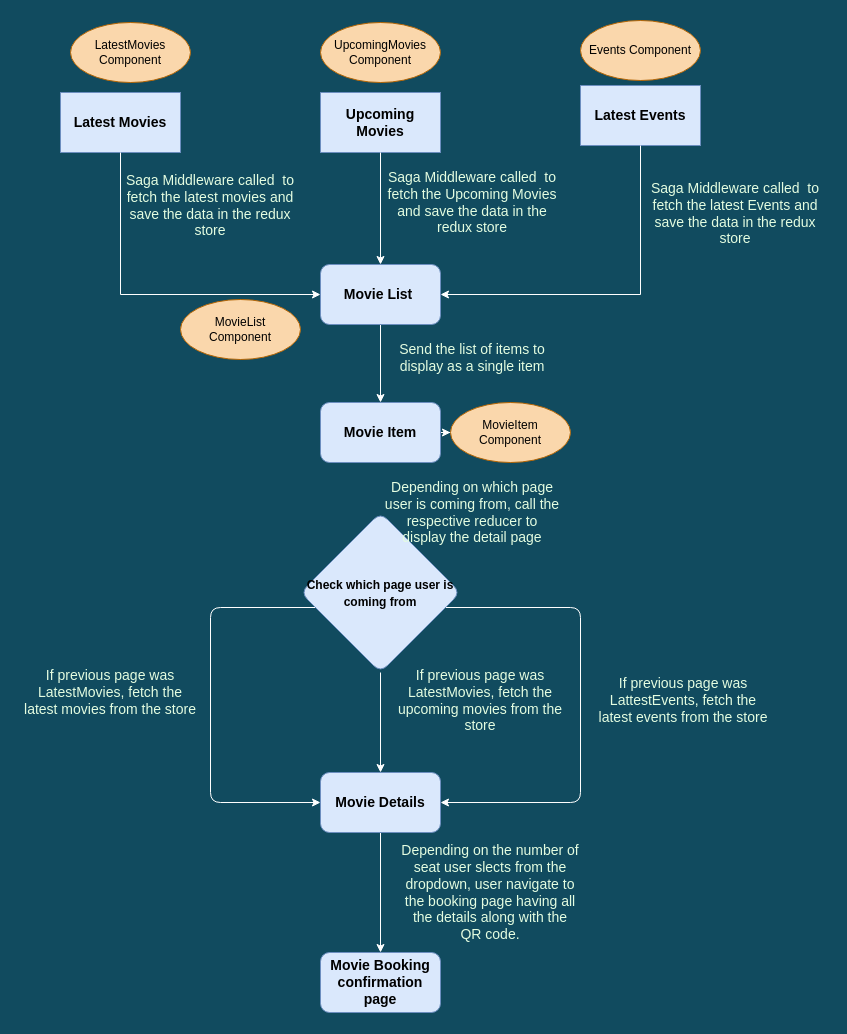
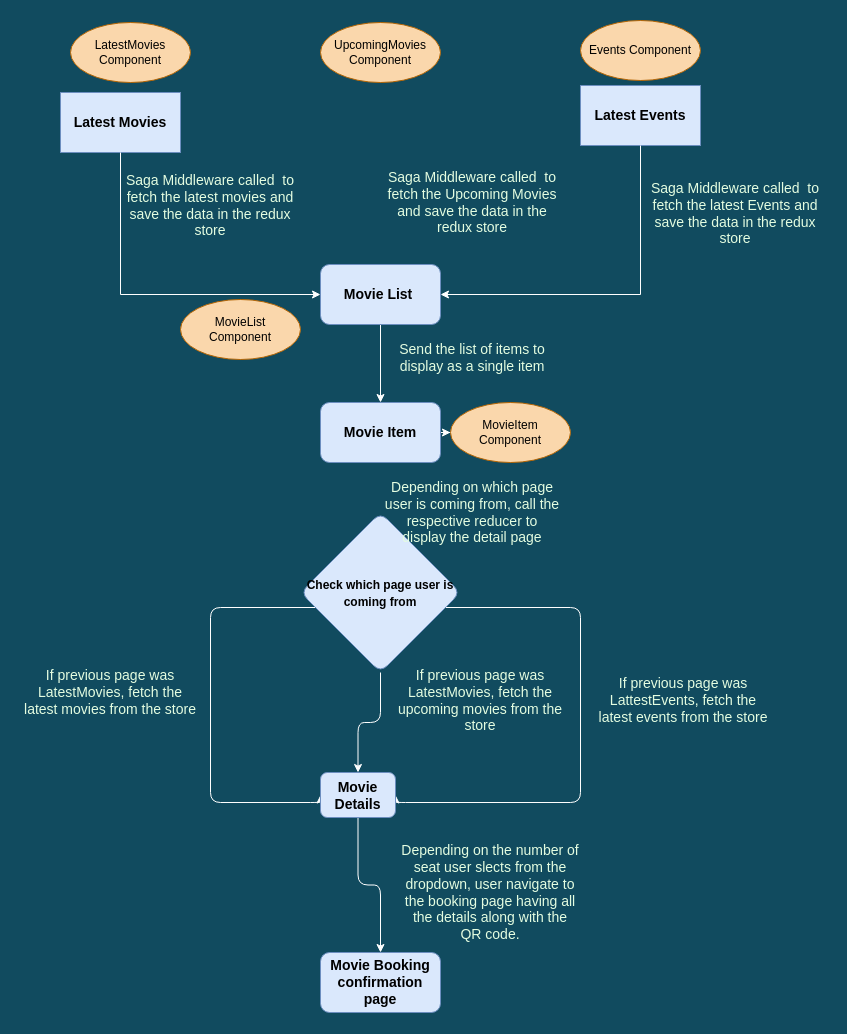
(381, 123) -> none
(381, 205) -> none
(381, 803) -> (358, 795)
